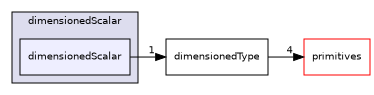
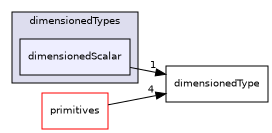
(75, 22) -> (75, 22)
(281, 57) -> (132, 100)
